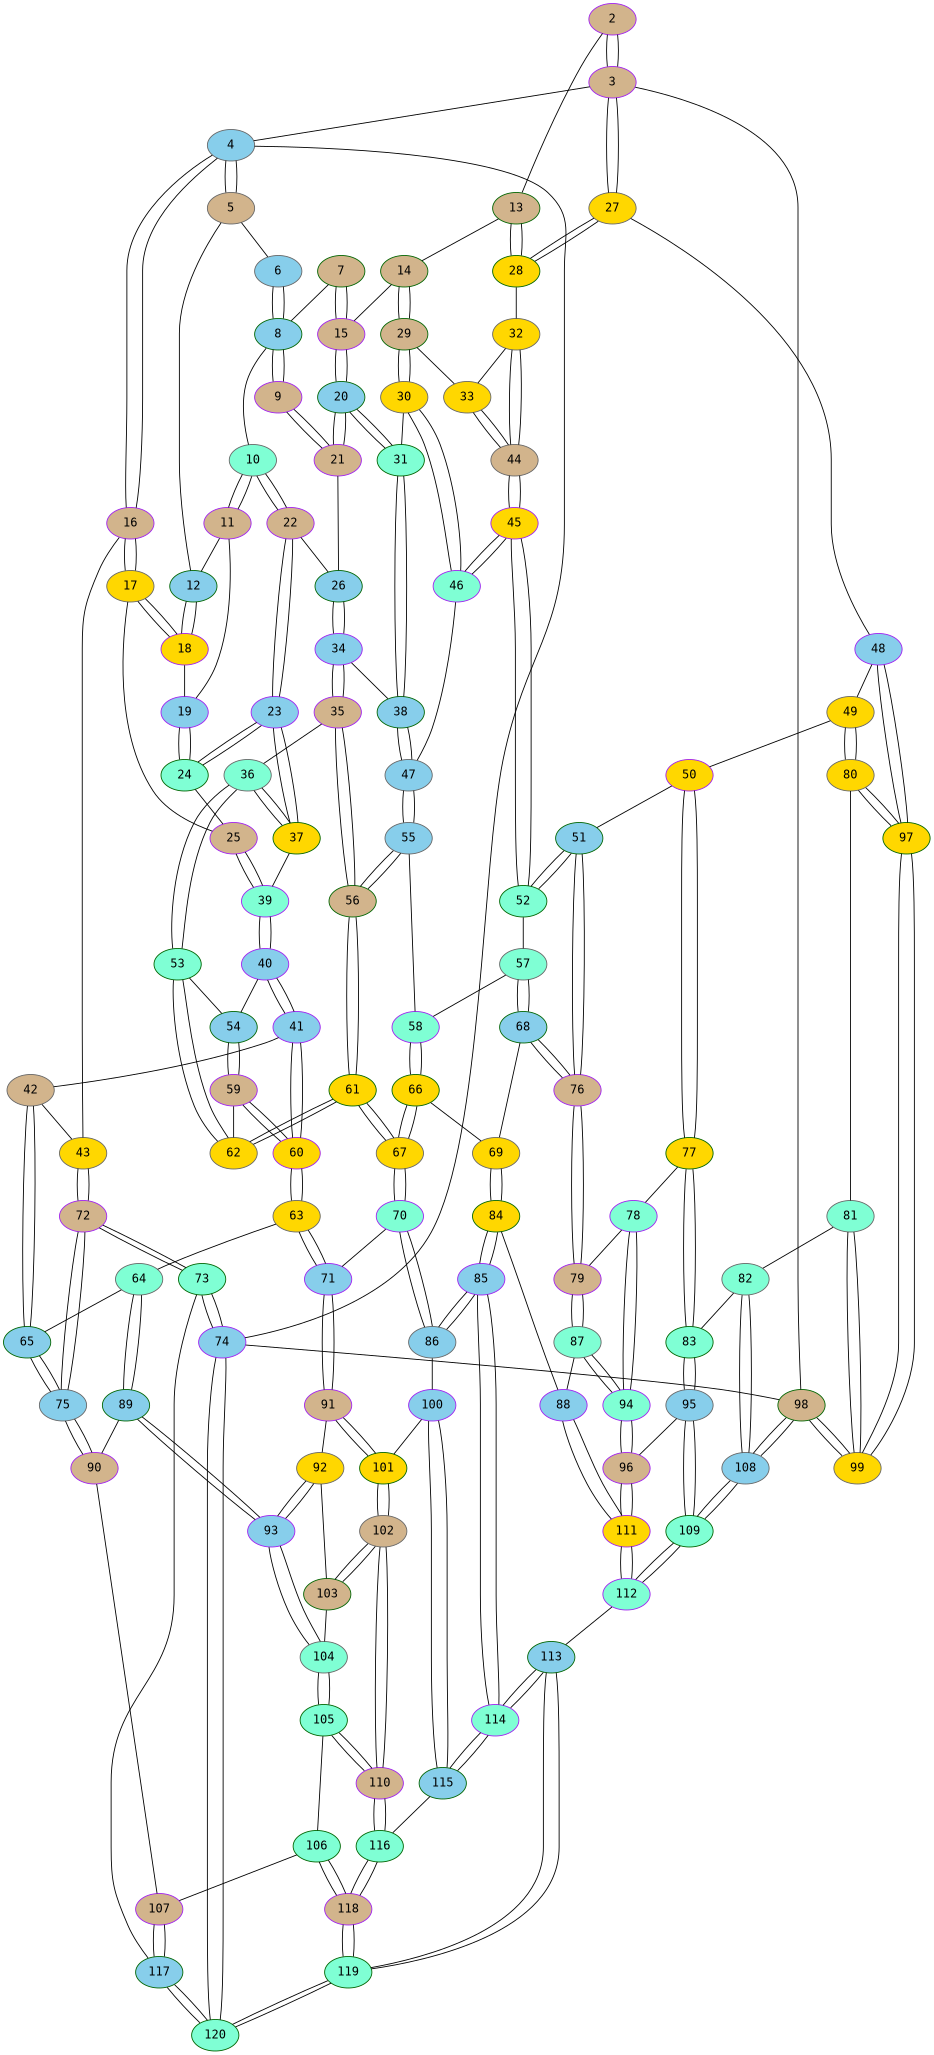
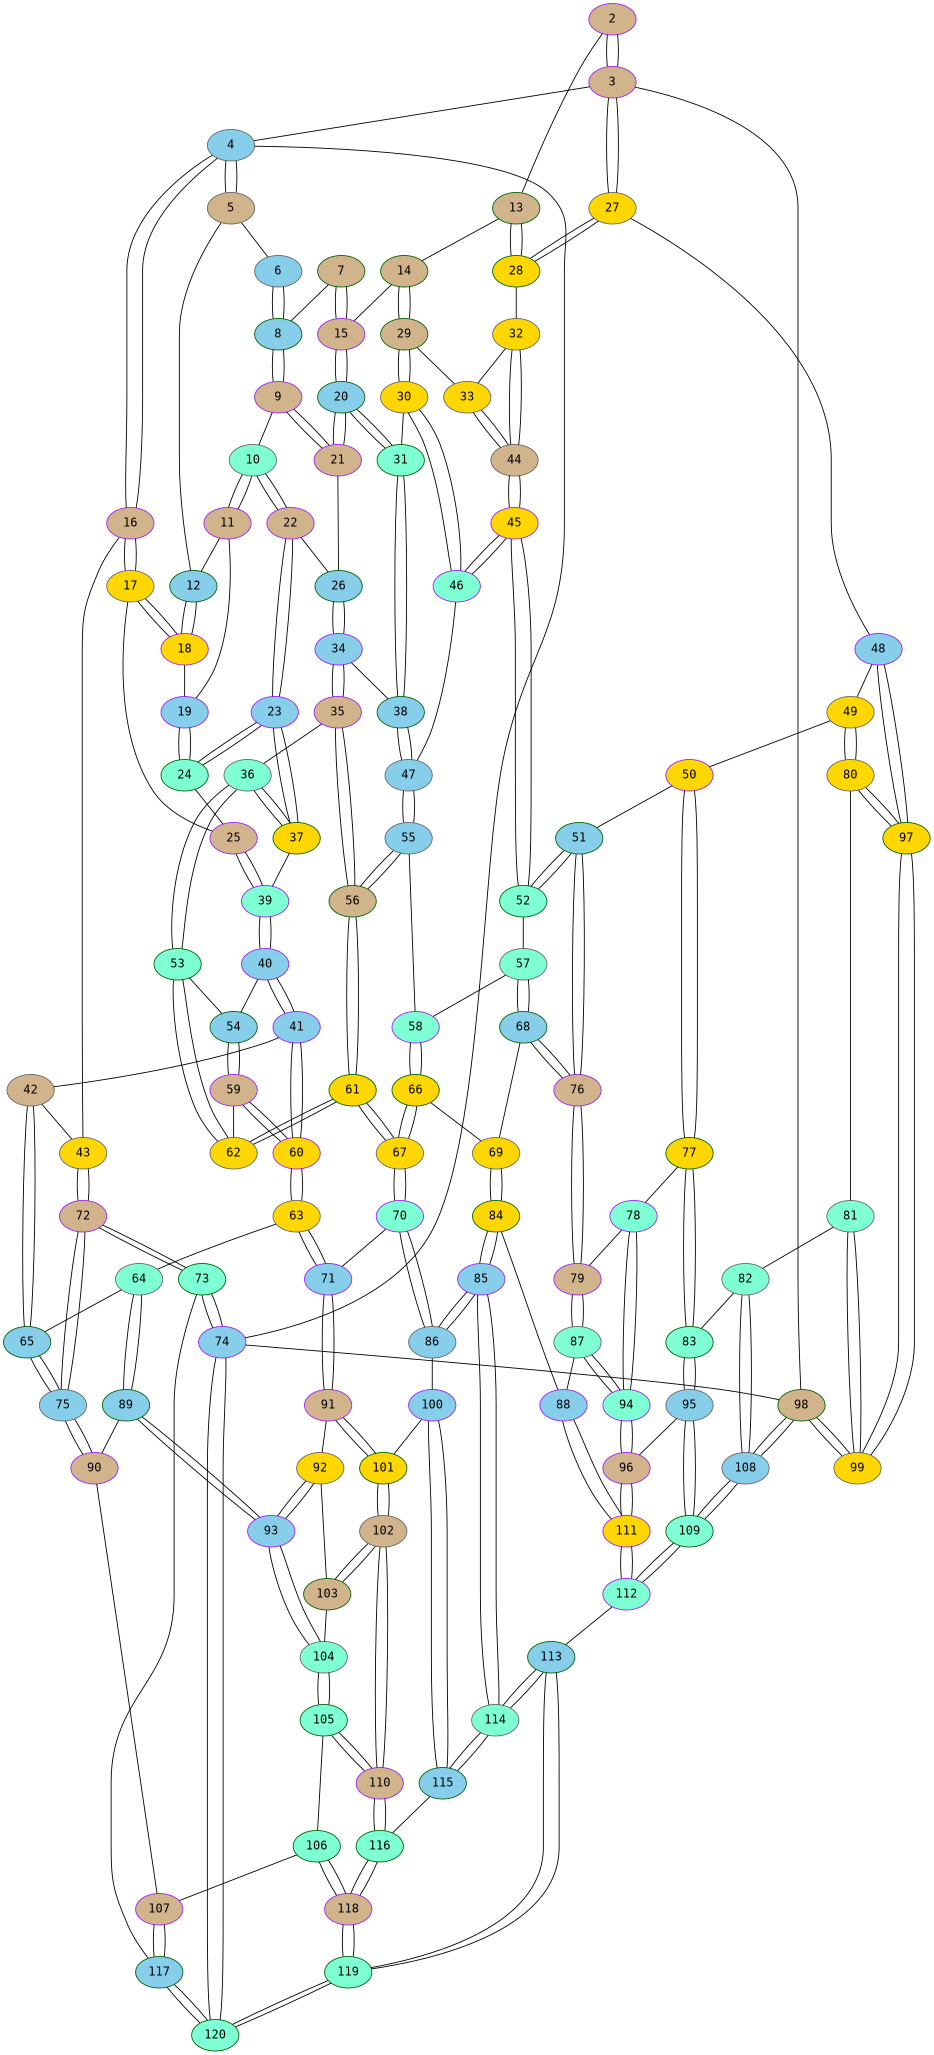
(244, 394) -> (266, 429)
(495, 1720) -> (495, 1720)
